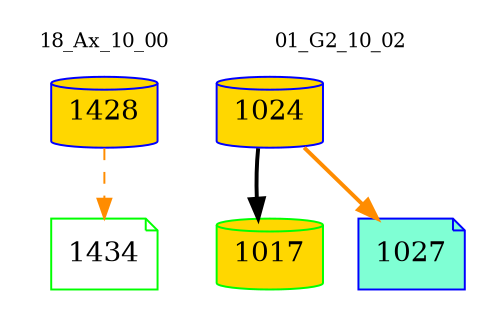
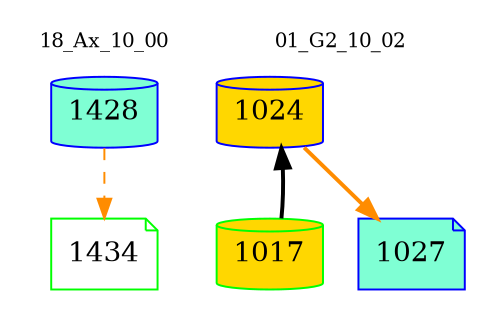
(104, 112) -> (104, 112)
(257, 173) -> (283, 193)
